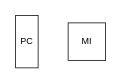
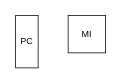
(87, 42) -> (87, 34)
